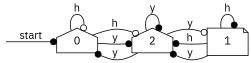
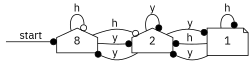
(183, 29) -> (183, 29)
(77, 42) -> (77, 42)
